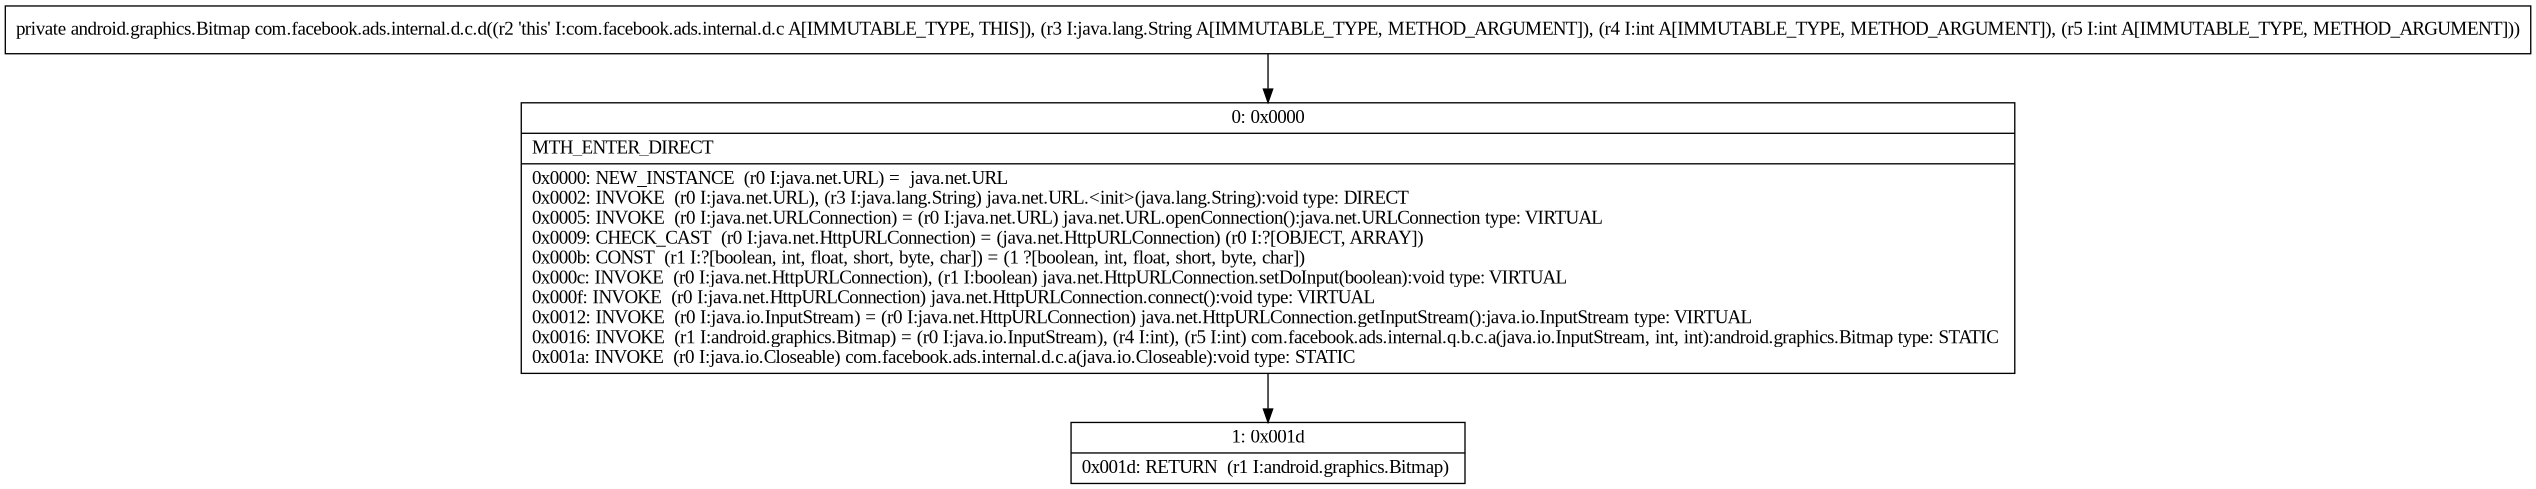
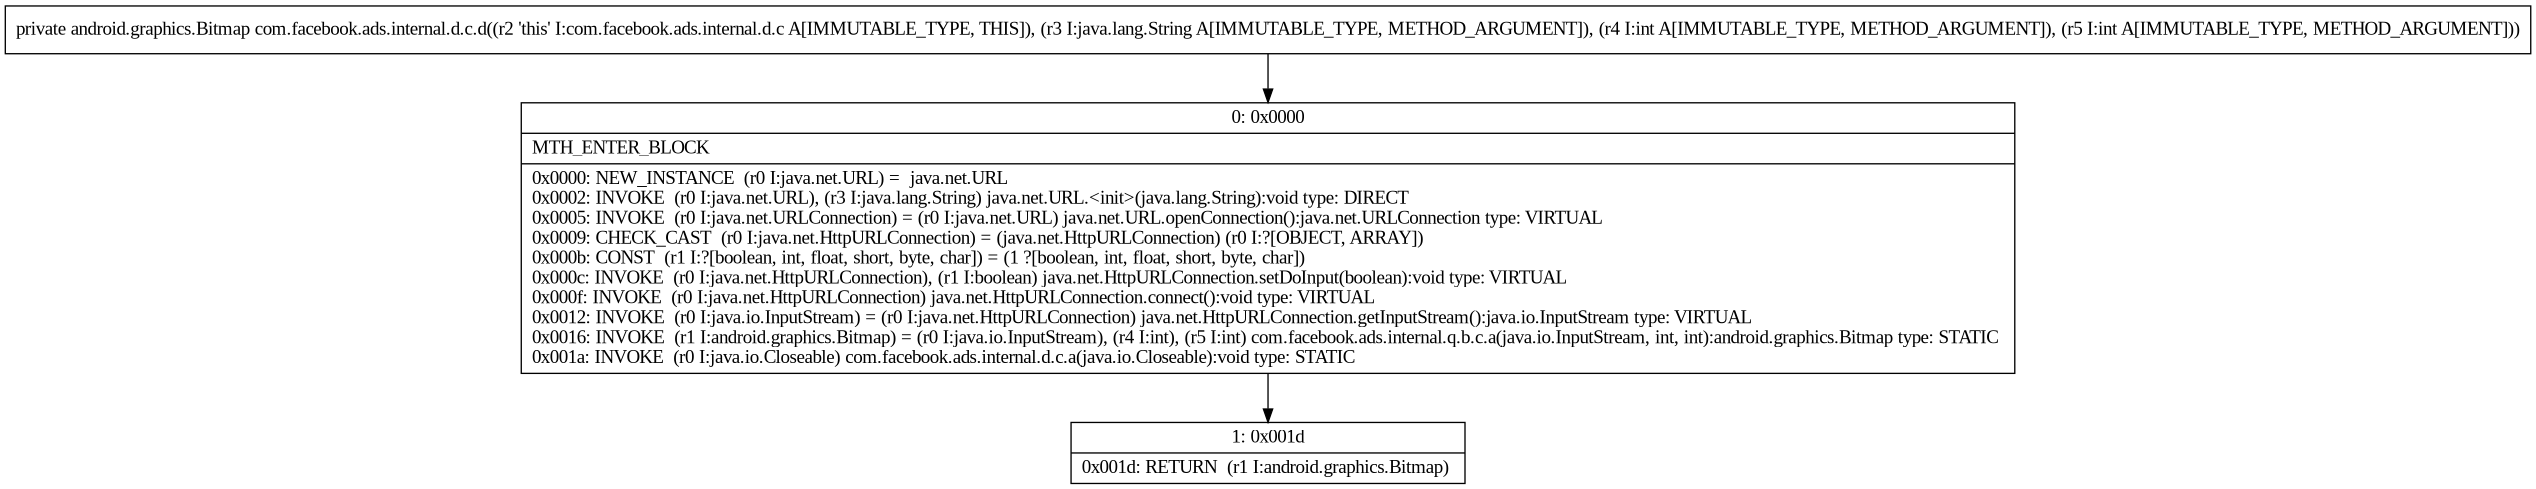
(623, 148) -> (621, 148)
